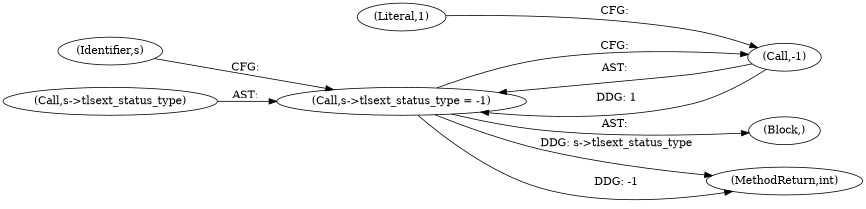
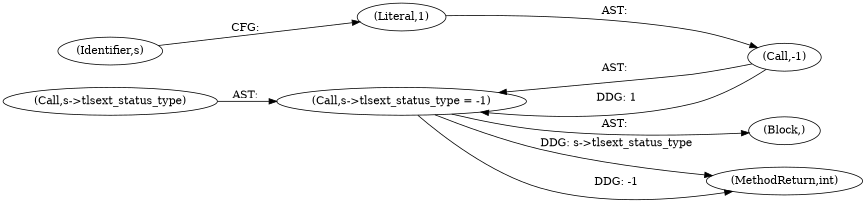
(616, 11) -> (616, 11)
(587, 54) -> none
(240, 73) -> (255, 34)
